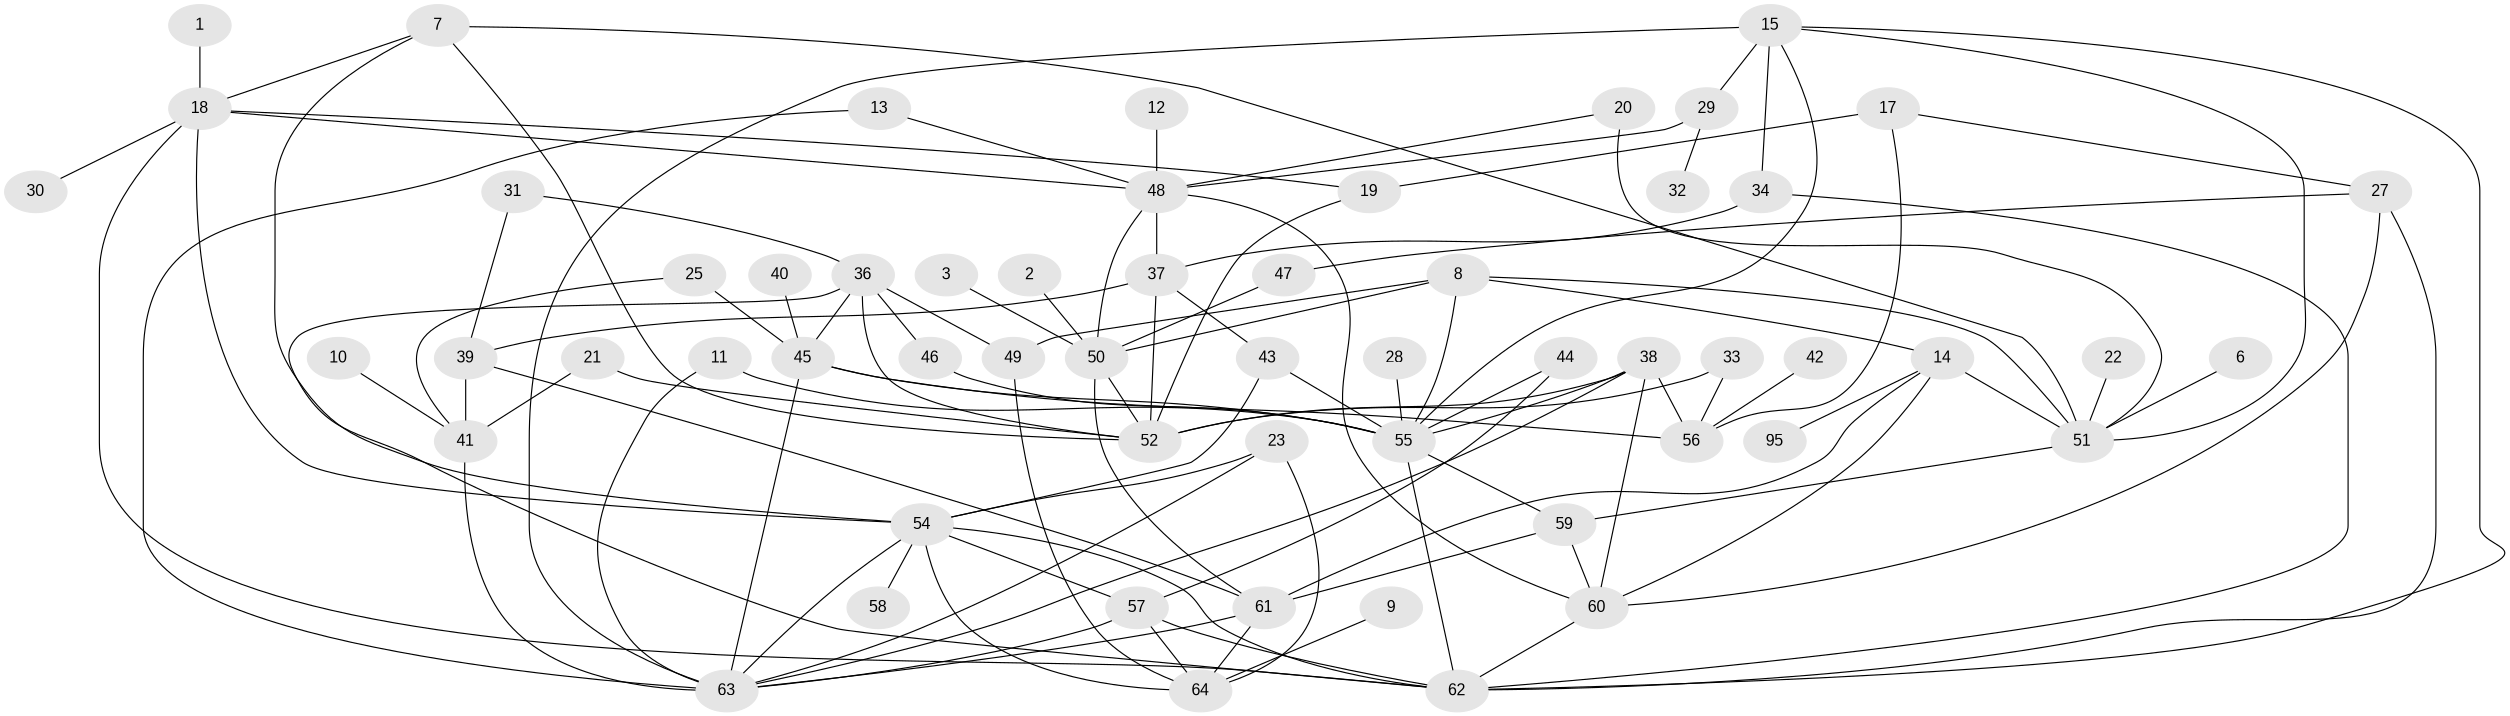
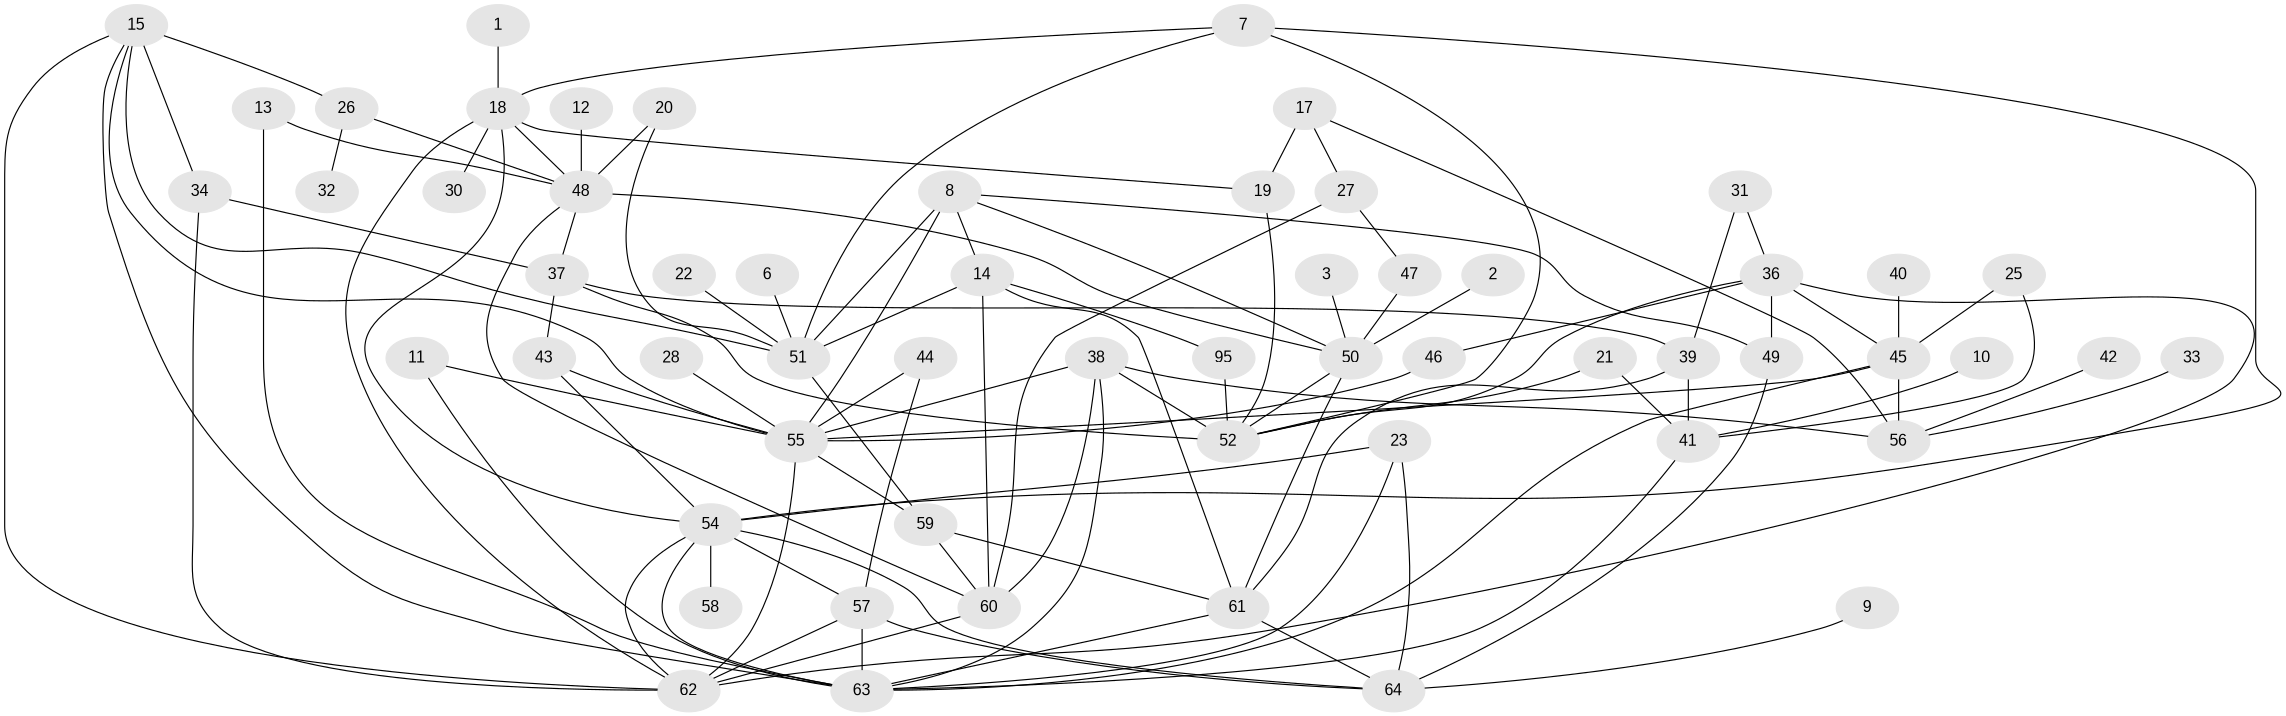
(1707, 109) -> (347, 109)
(1444, 408) -> (1226, 400)
(2149, 628) -> none
